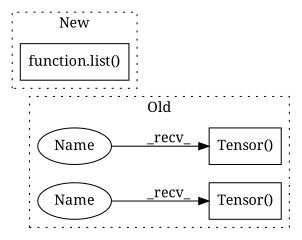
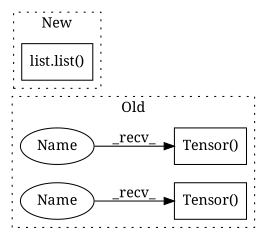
(75, 62) -> (57, 62)
